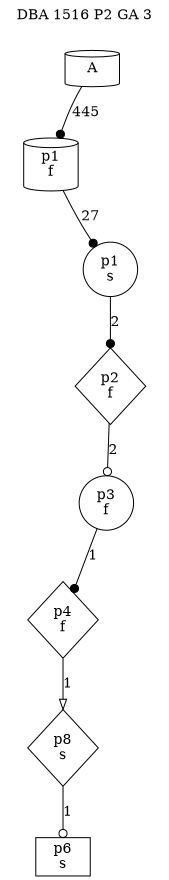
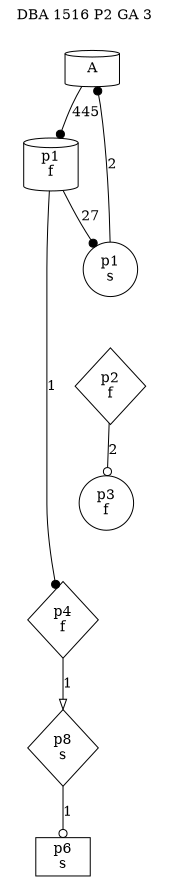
(110, 318) -> (107, 168)
(87, 556) -> (47, 386)
